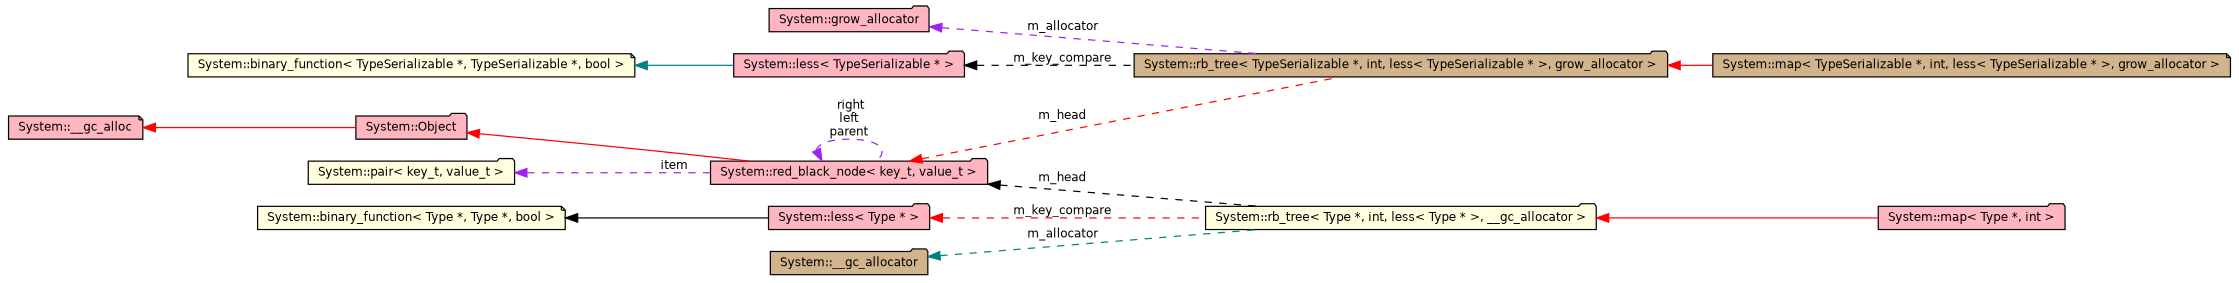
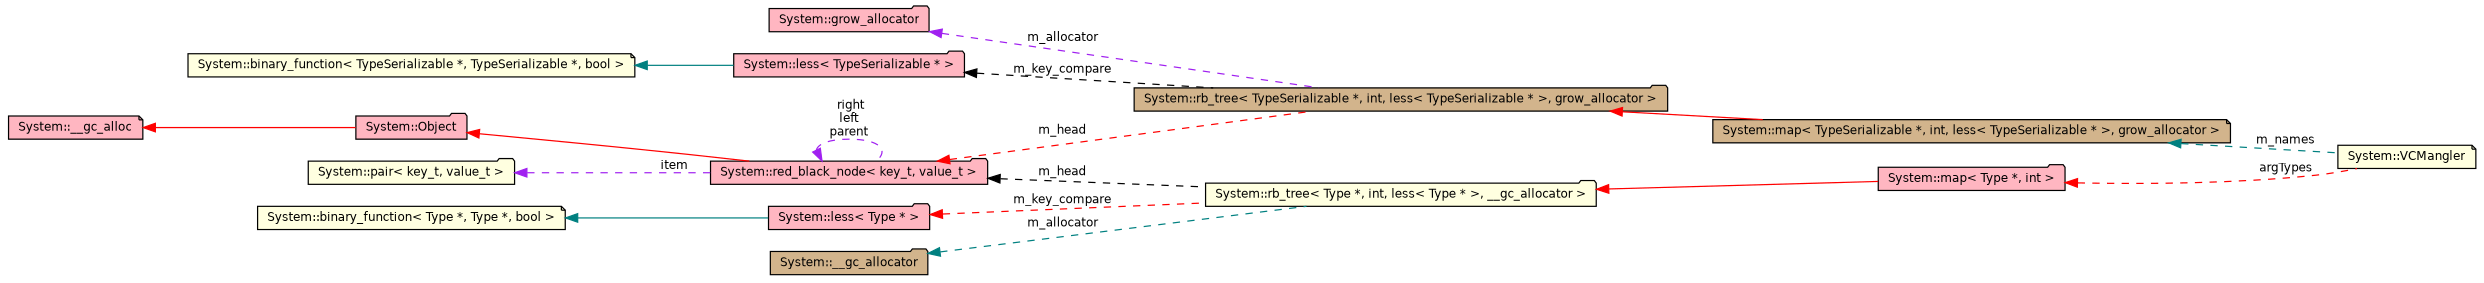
none -> (2407, 157)
(673, 218) -> (673, 218)
